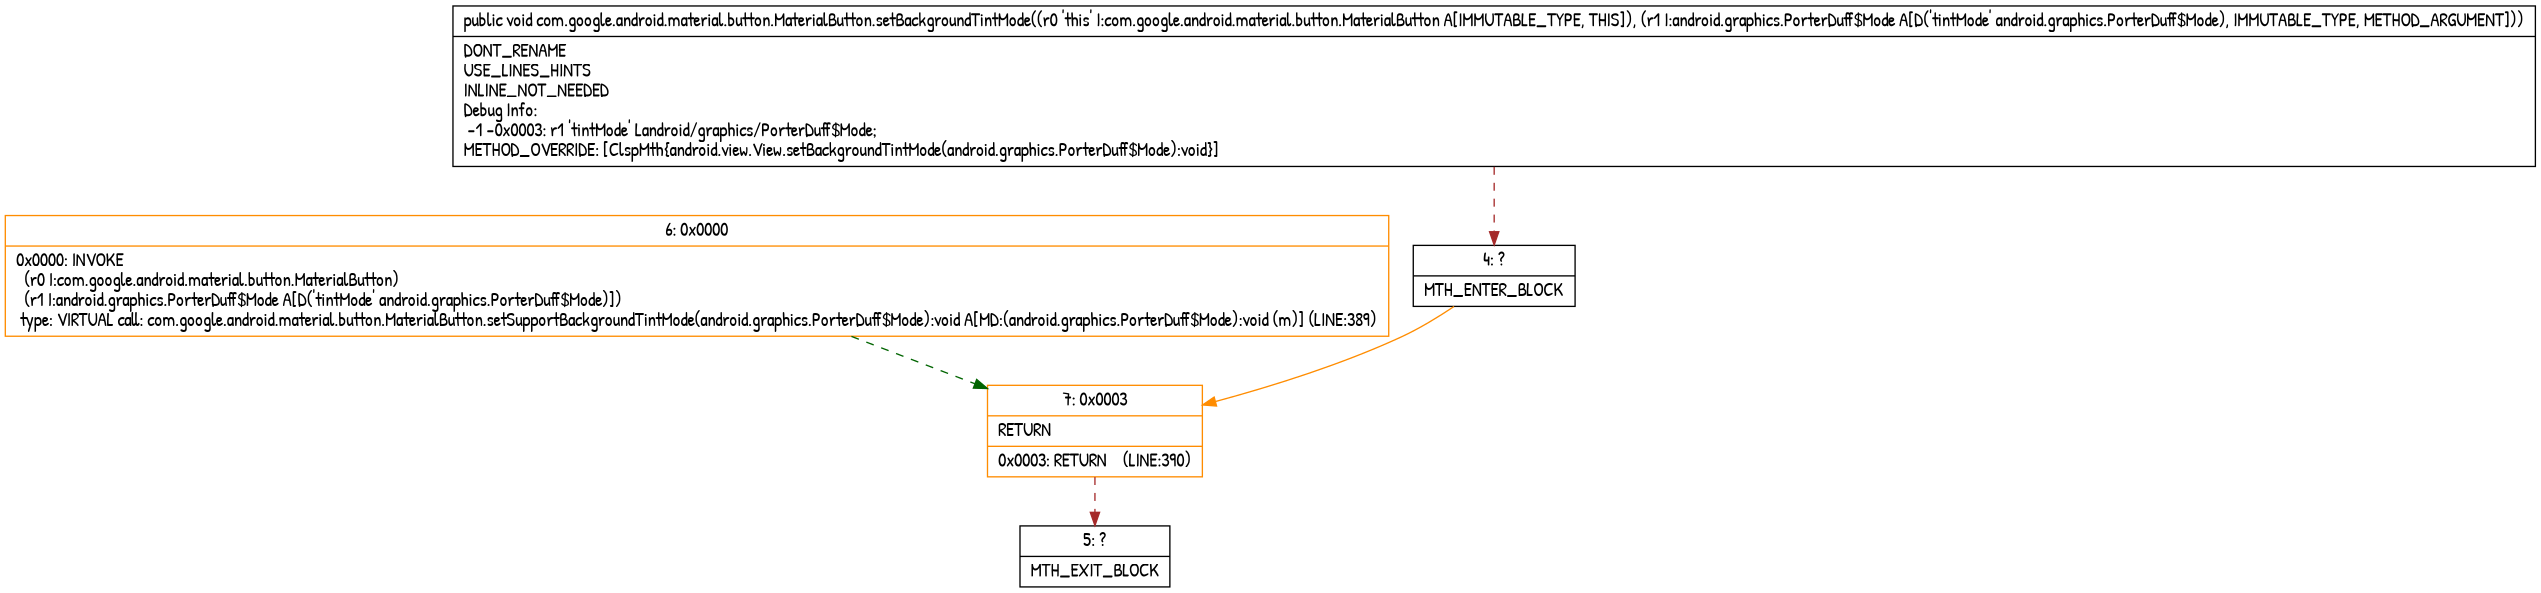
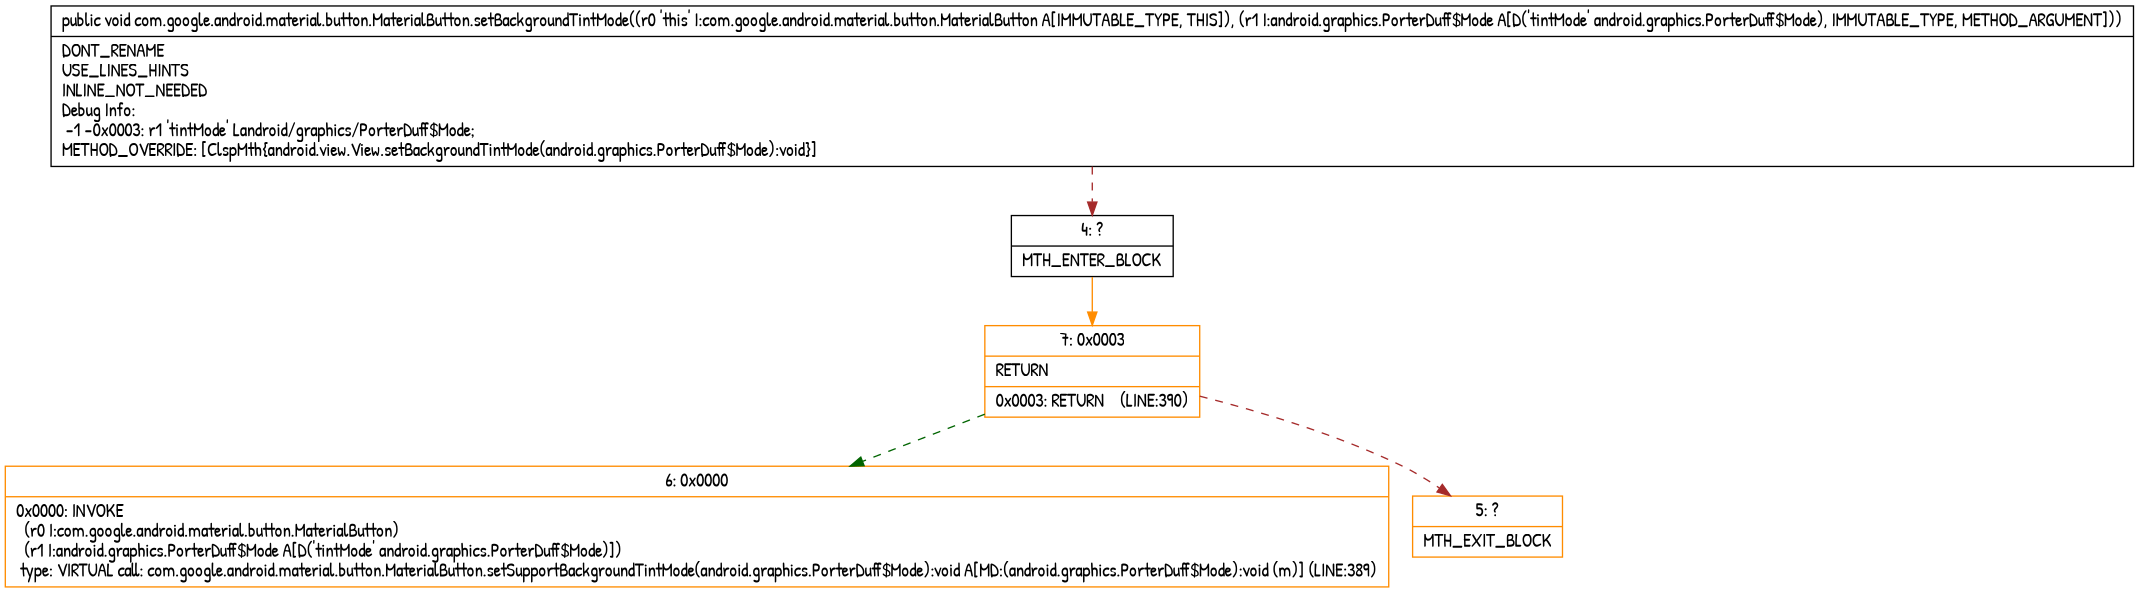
(913, 360) -> (924, 438)
(1095, 556) -> (1488, 527)
